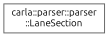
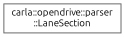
(54, 18) -> (62, 18)
